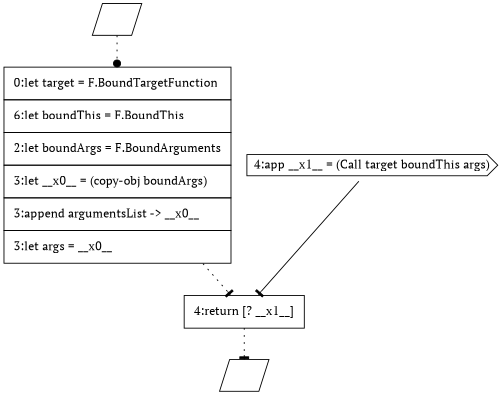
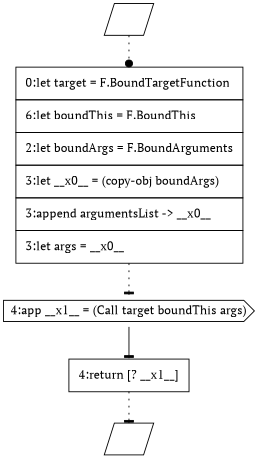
(215, 277) -> (129, 277)
